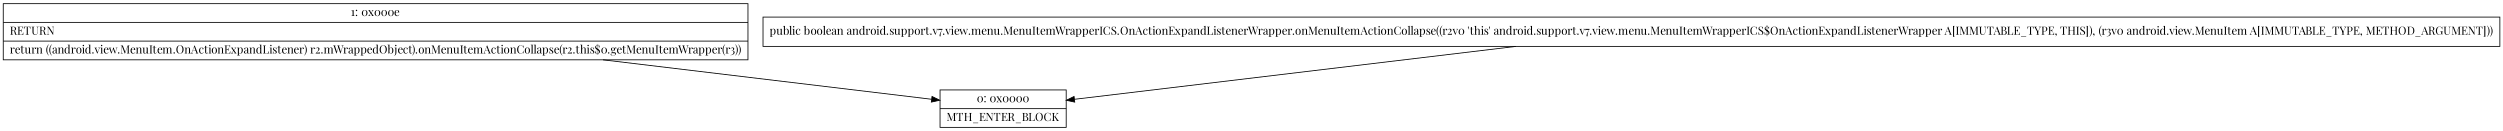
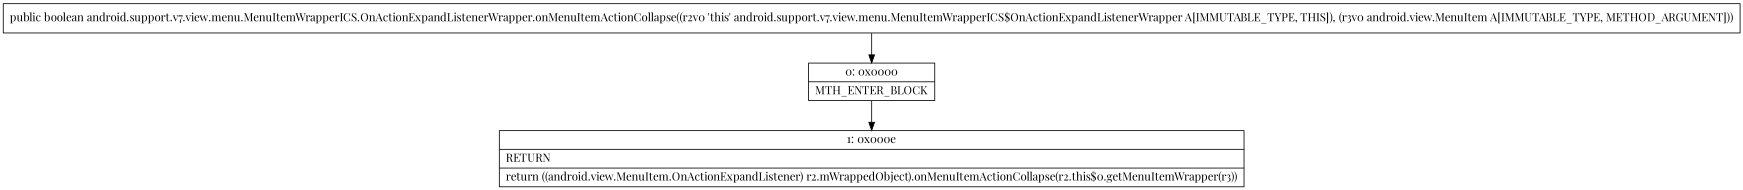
(767, 80) -> (872, 112)
